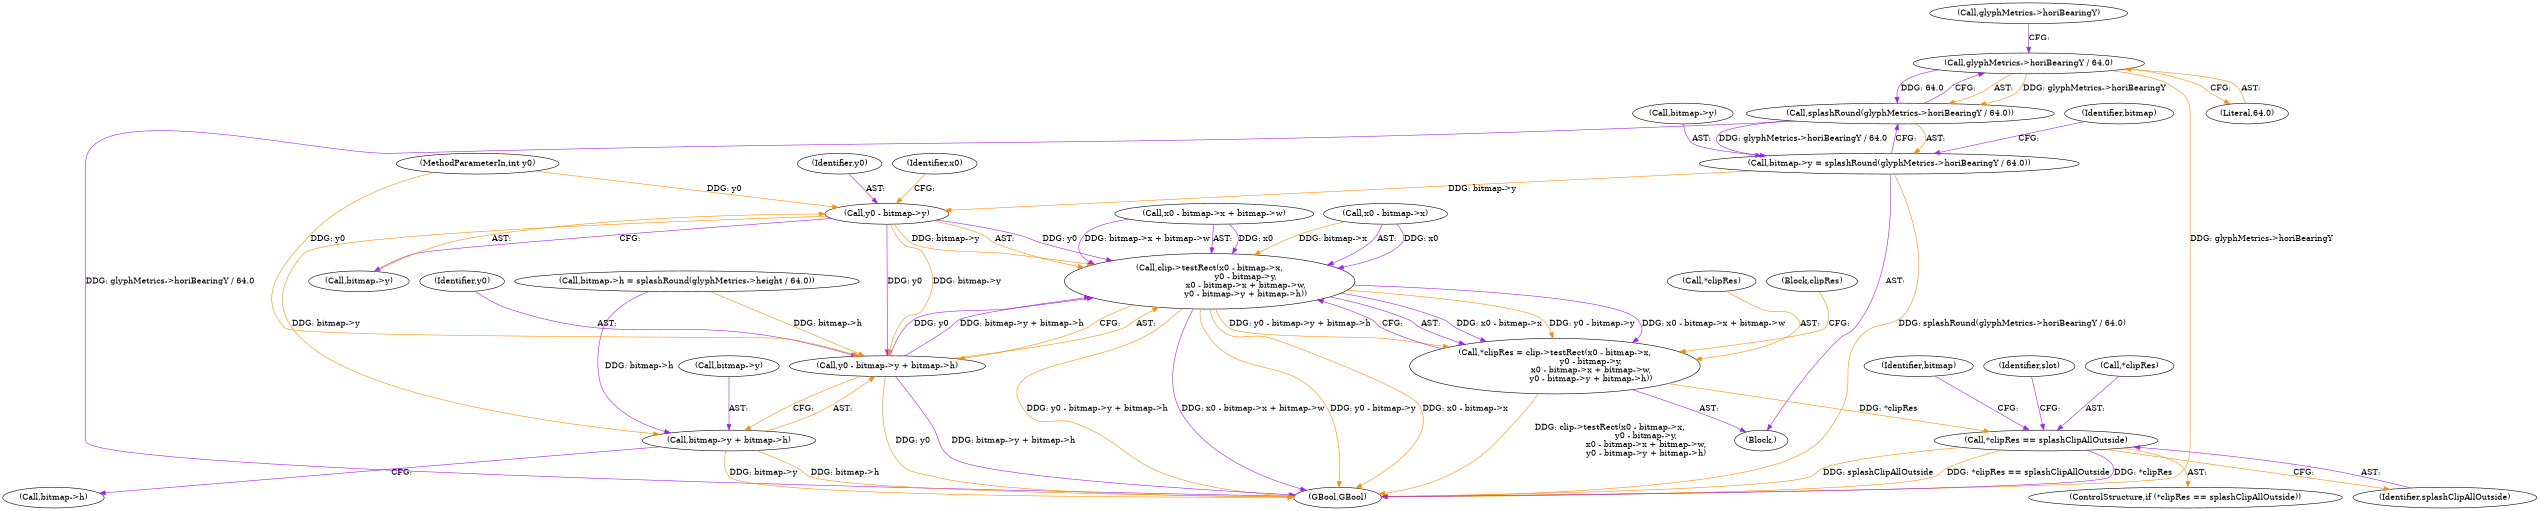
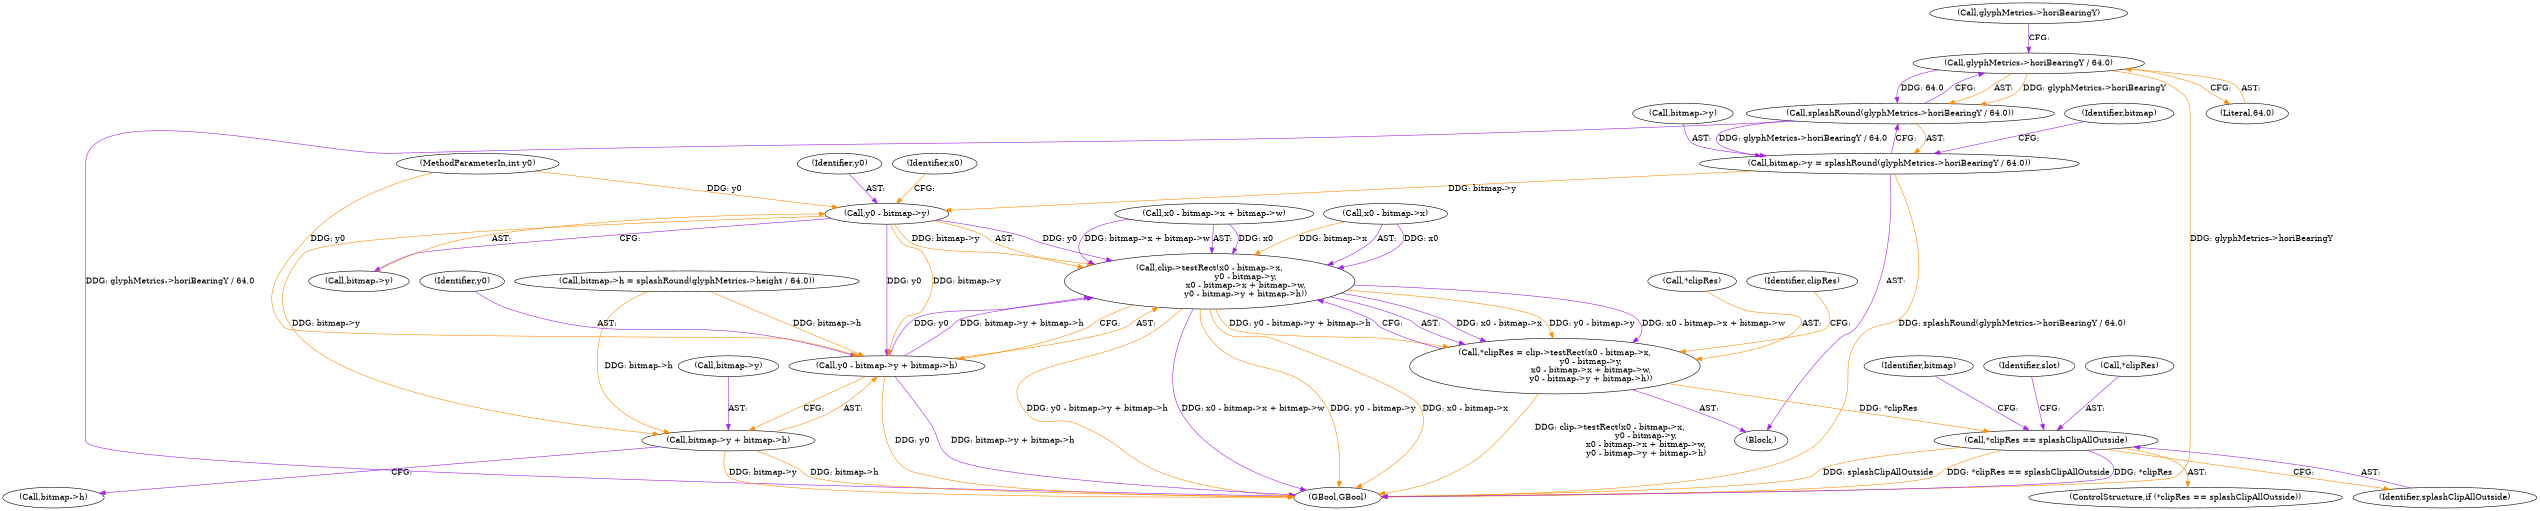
(1812, 281) -> (1802, 281)
(598, 367) -> (597, 367)
